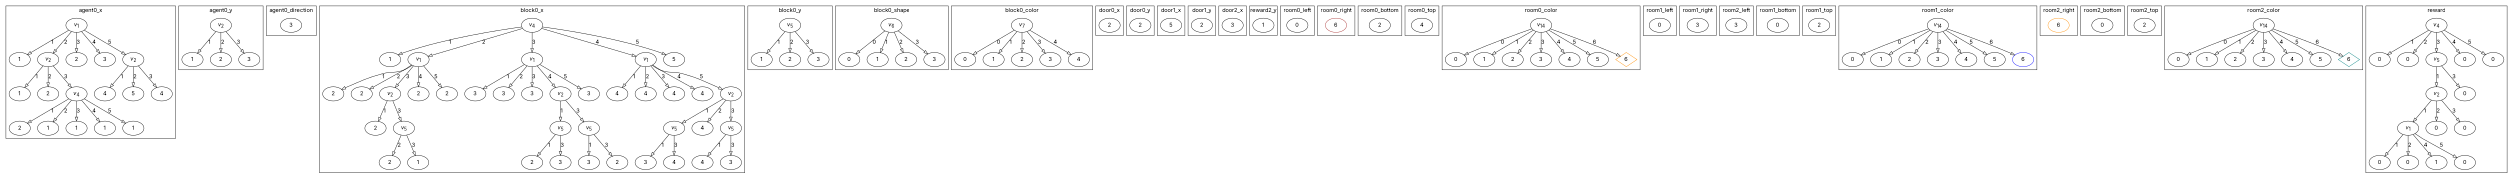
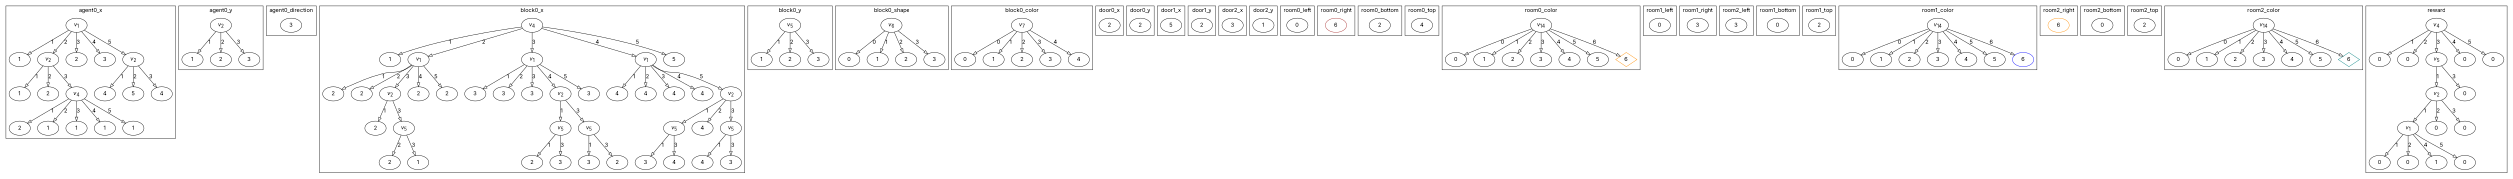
(1263, 10) -> (1263, 10)
